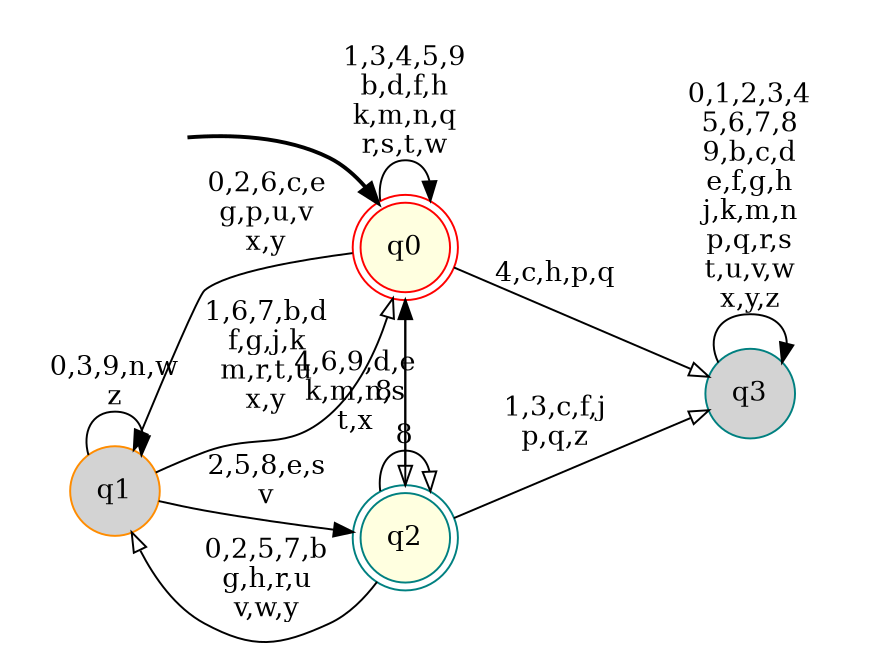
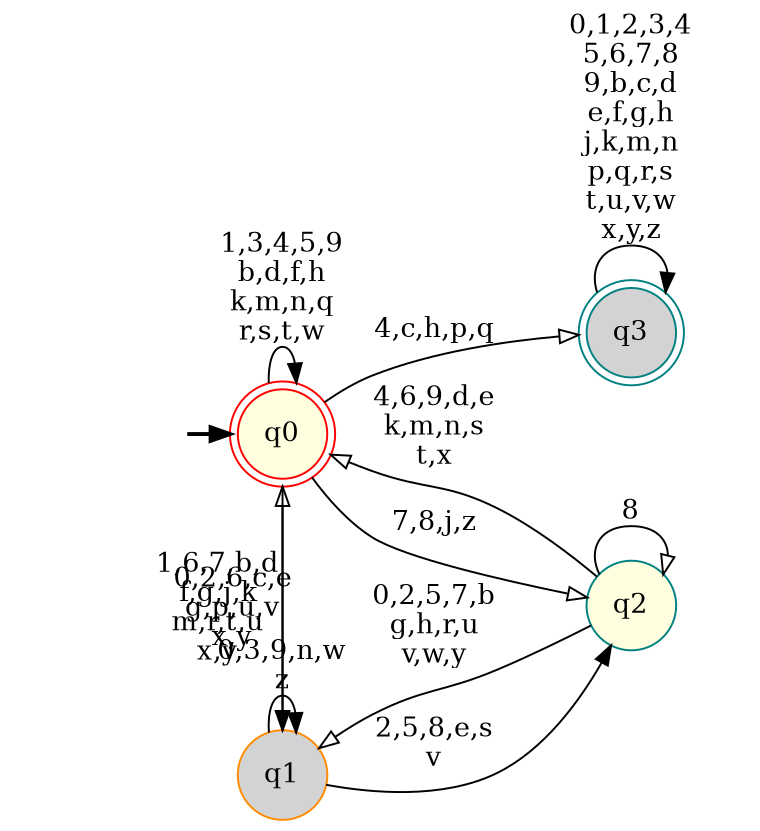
(385, 393) -> (435, 523)
(750, 394) -> (631, 333)
(405, 402) -> (481, 501)
(572, 468) -> none
(405, 538) -> (631, 606)
